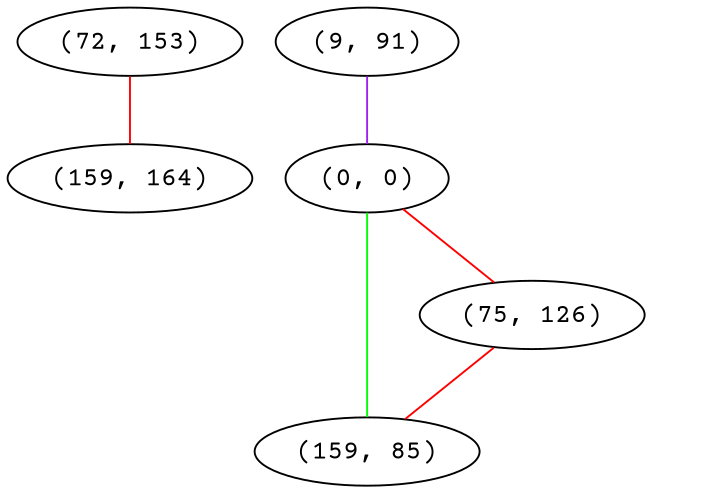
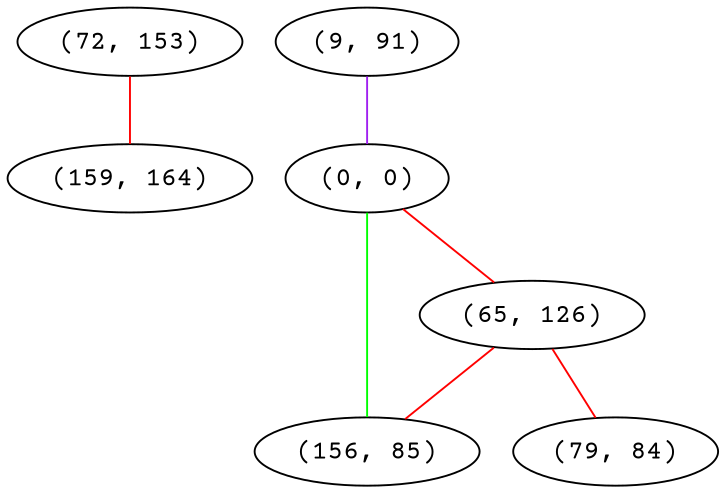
(532, 315) -> (532, 315)
(367, 452) -> (367, 452)
none -> (616, 452)
